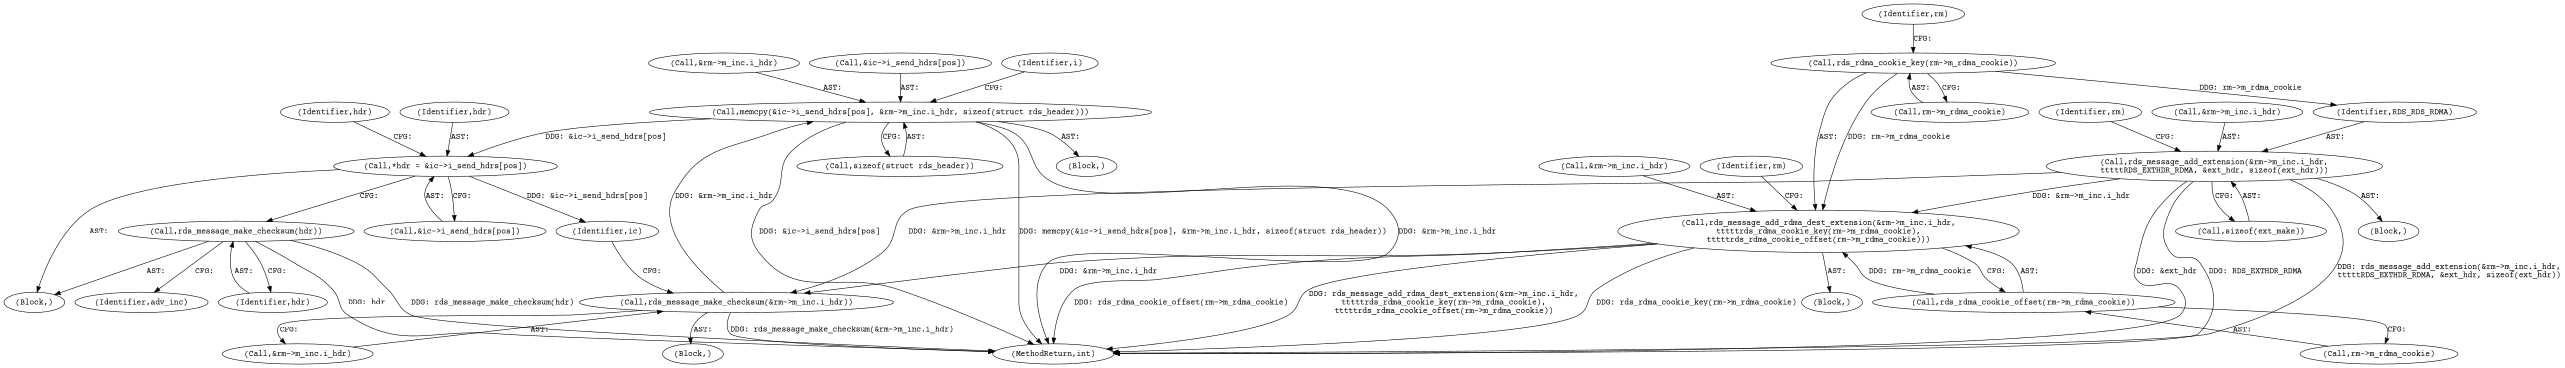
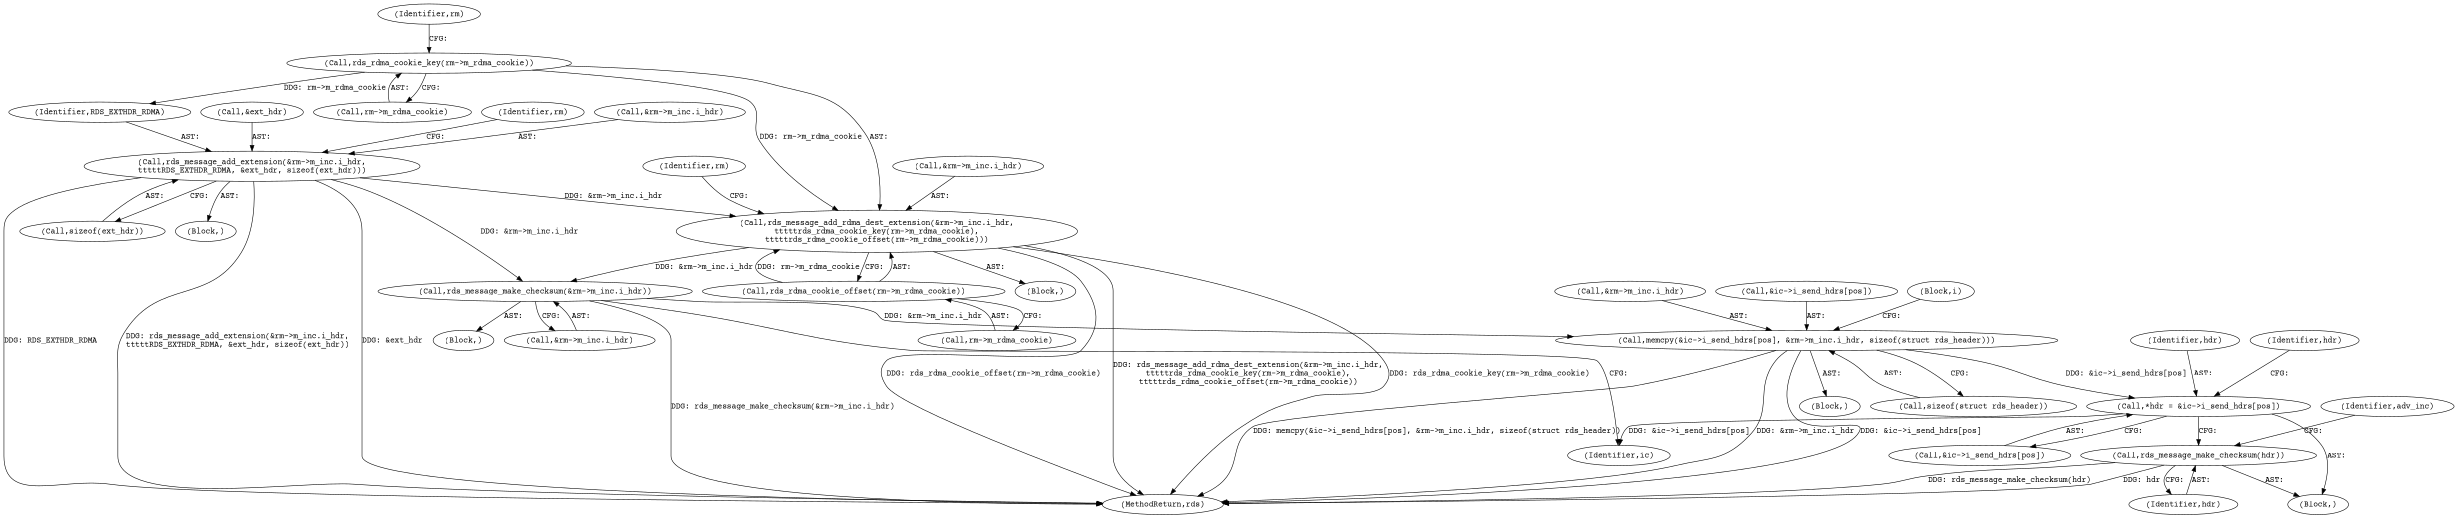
(1050, 63) -> (1941, 291)
none -> (252, 112)
(2395, 112) -> (100, 112)
(2251, 231) -> (92, 231)
(191, 265) -> (2298, 430)
(634, 273) -> (1138, 351)
(1053, 354) -> (1163, 505)
